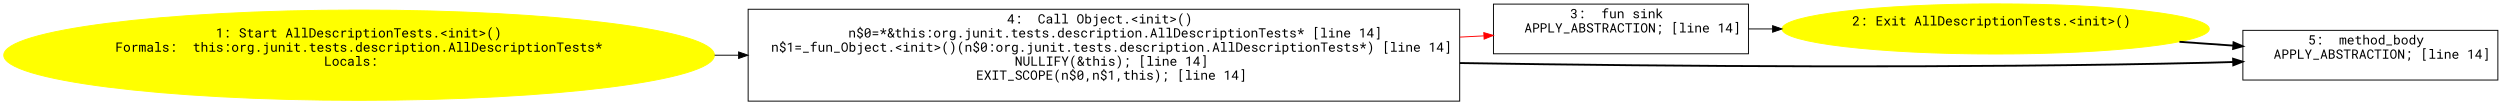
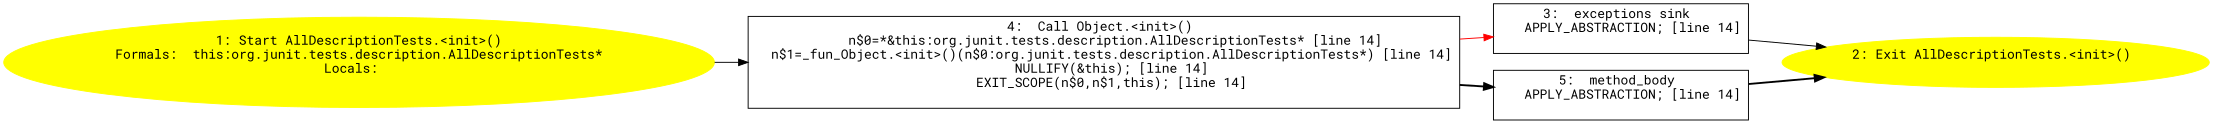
(1621, 29) -> (1621, 29)
(2206, 44) -> (1782, 81)
